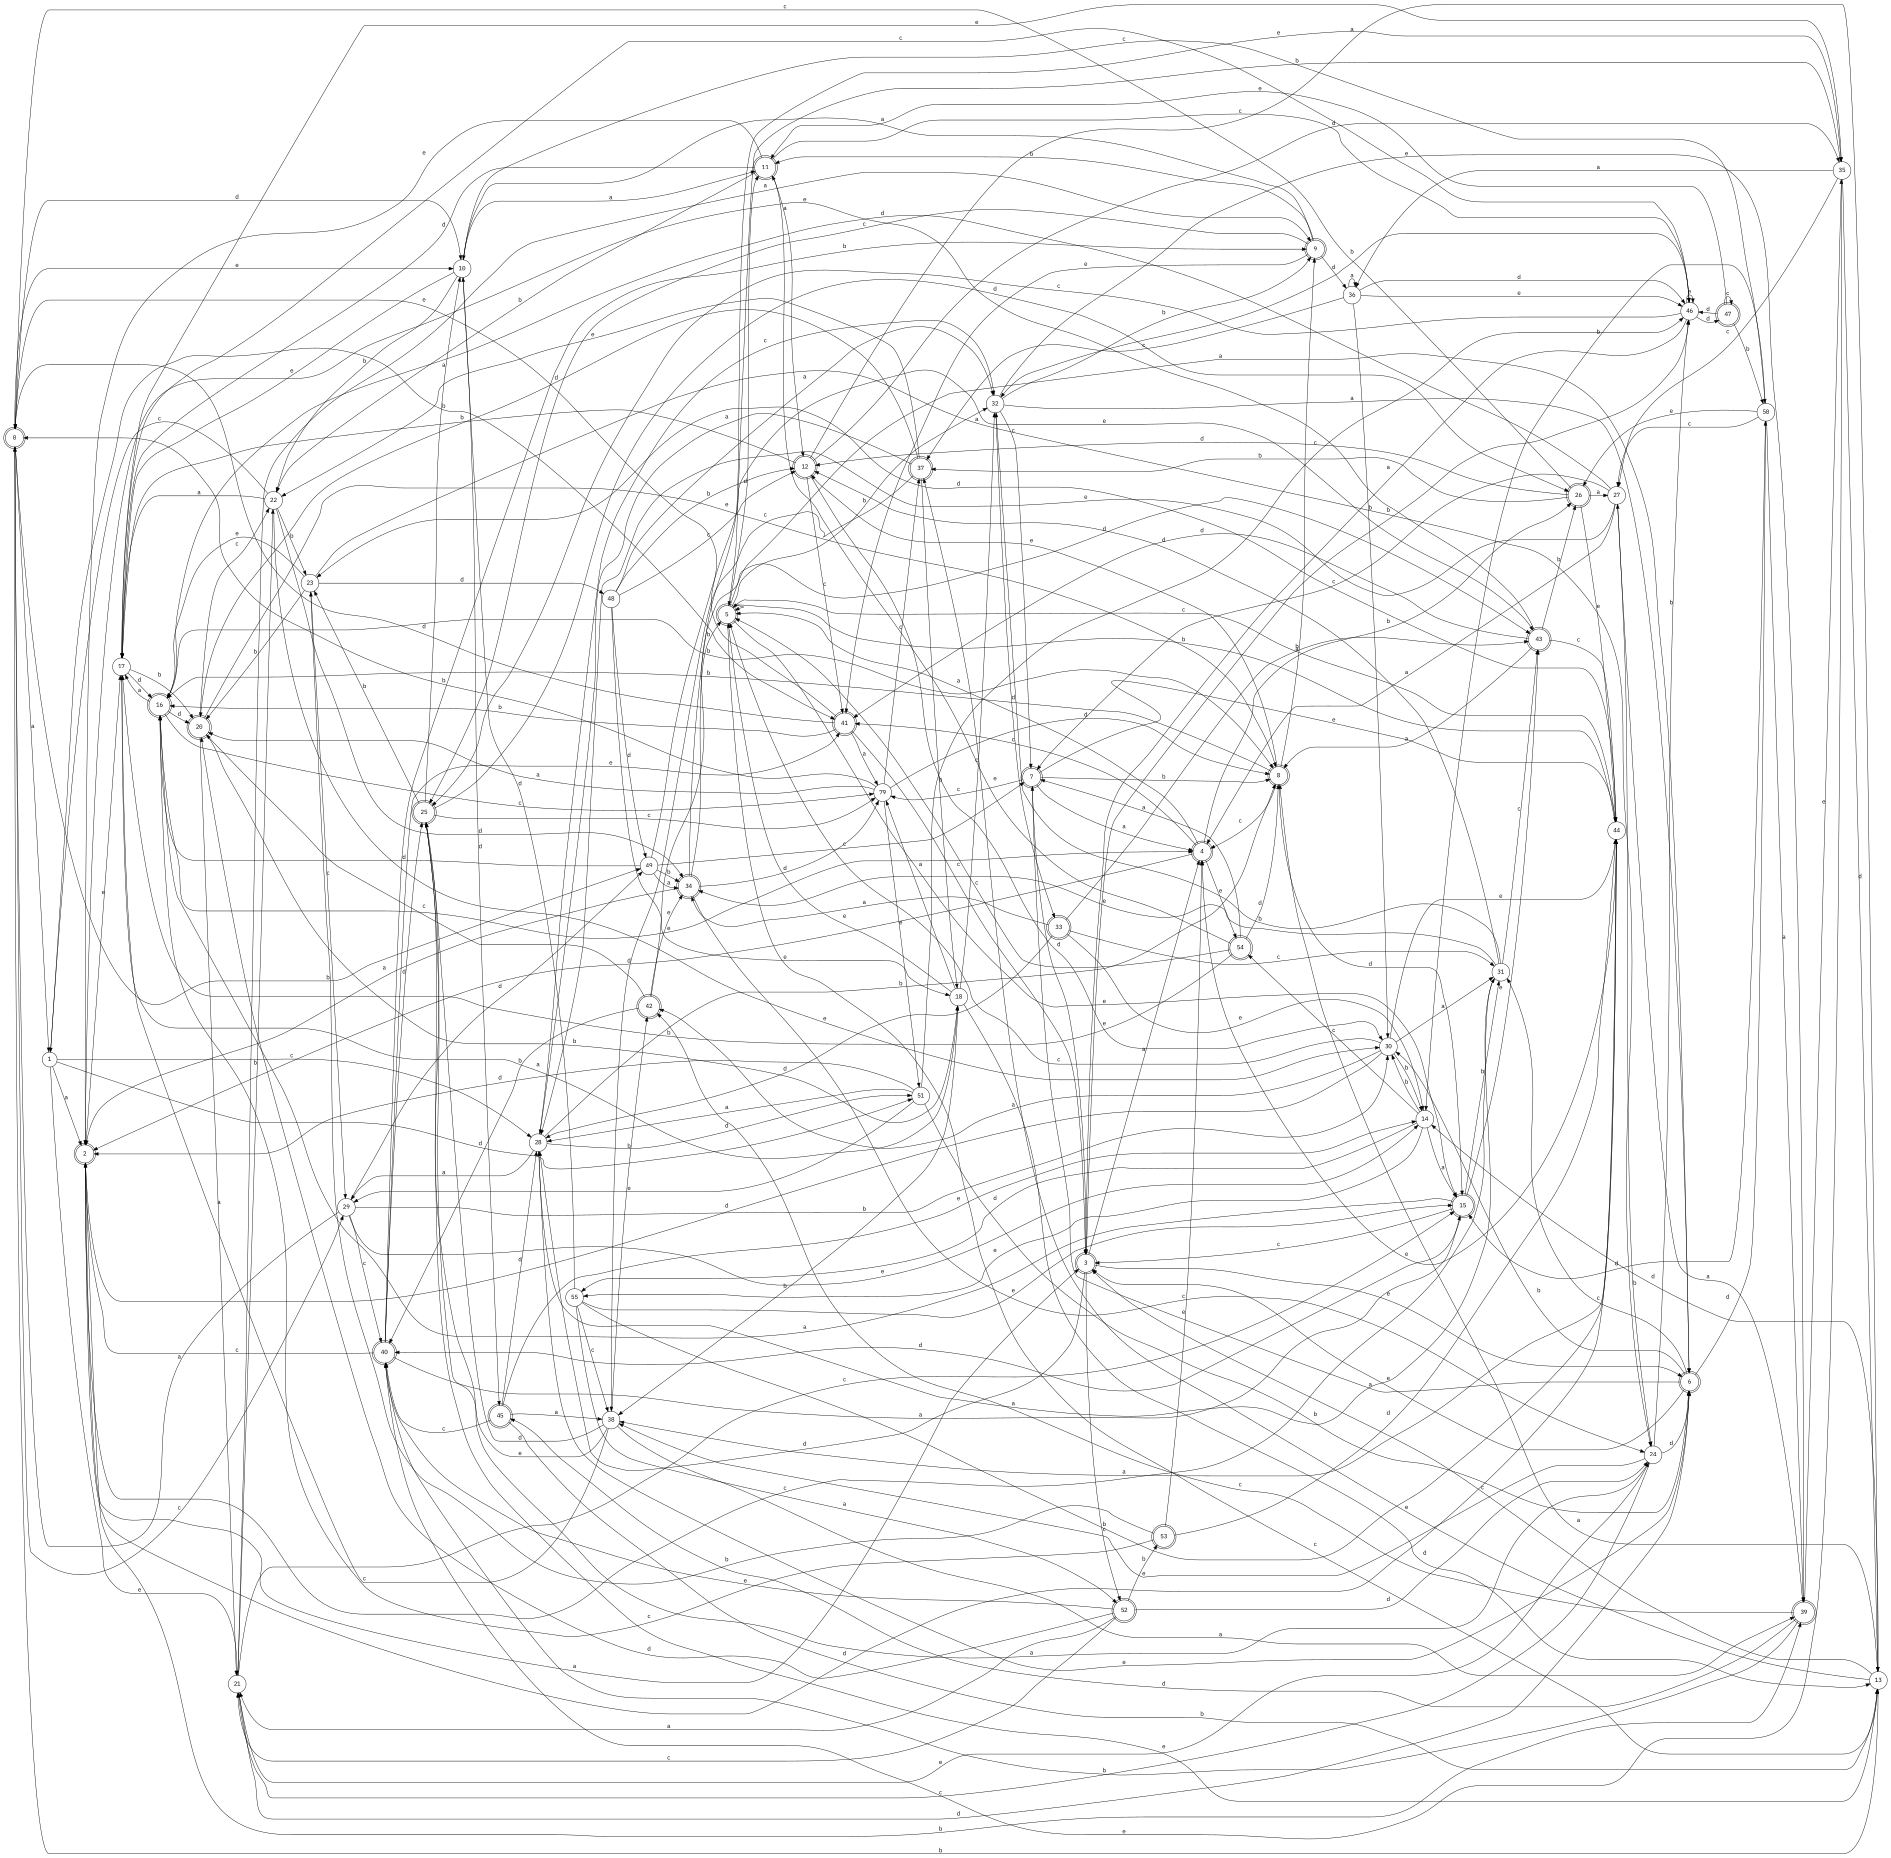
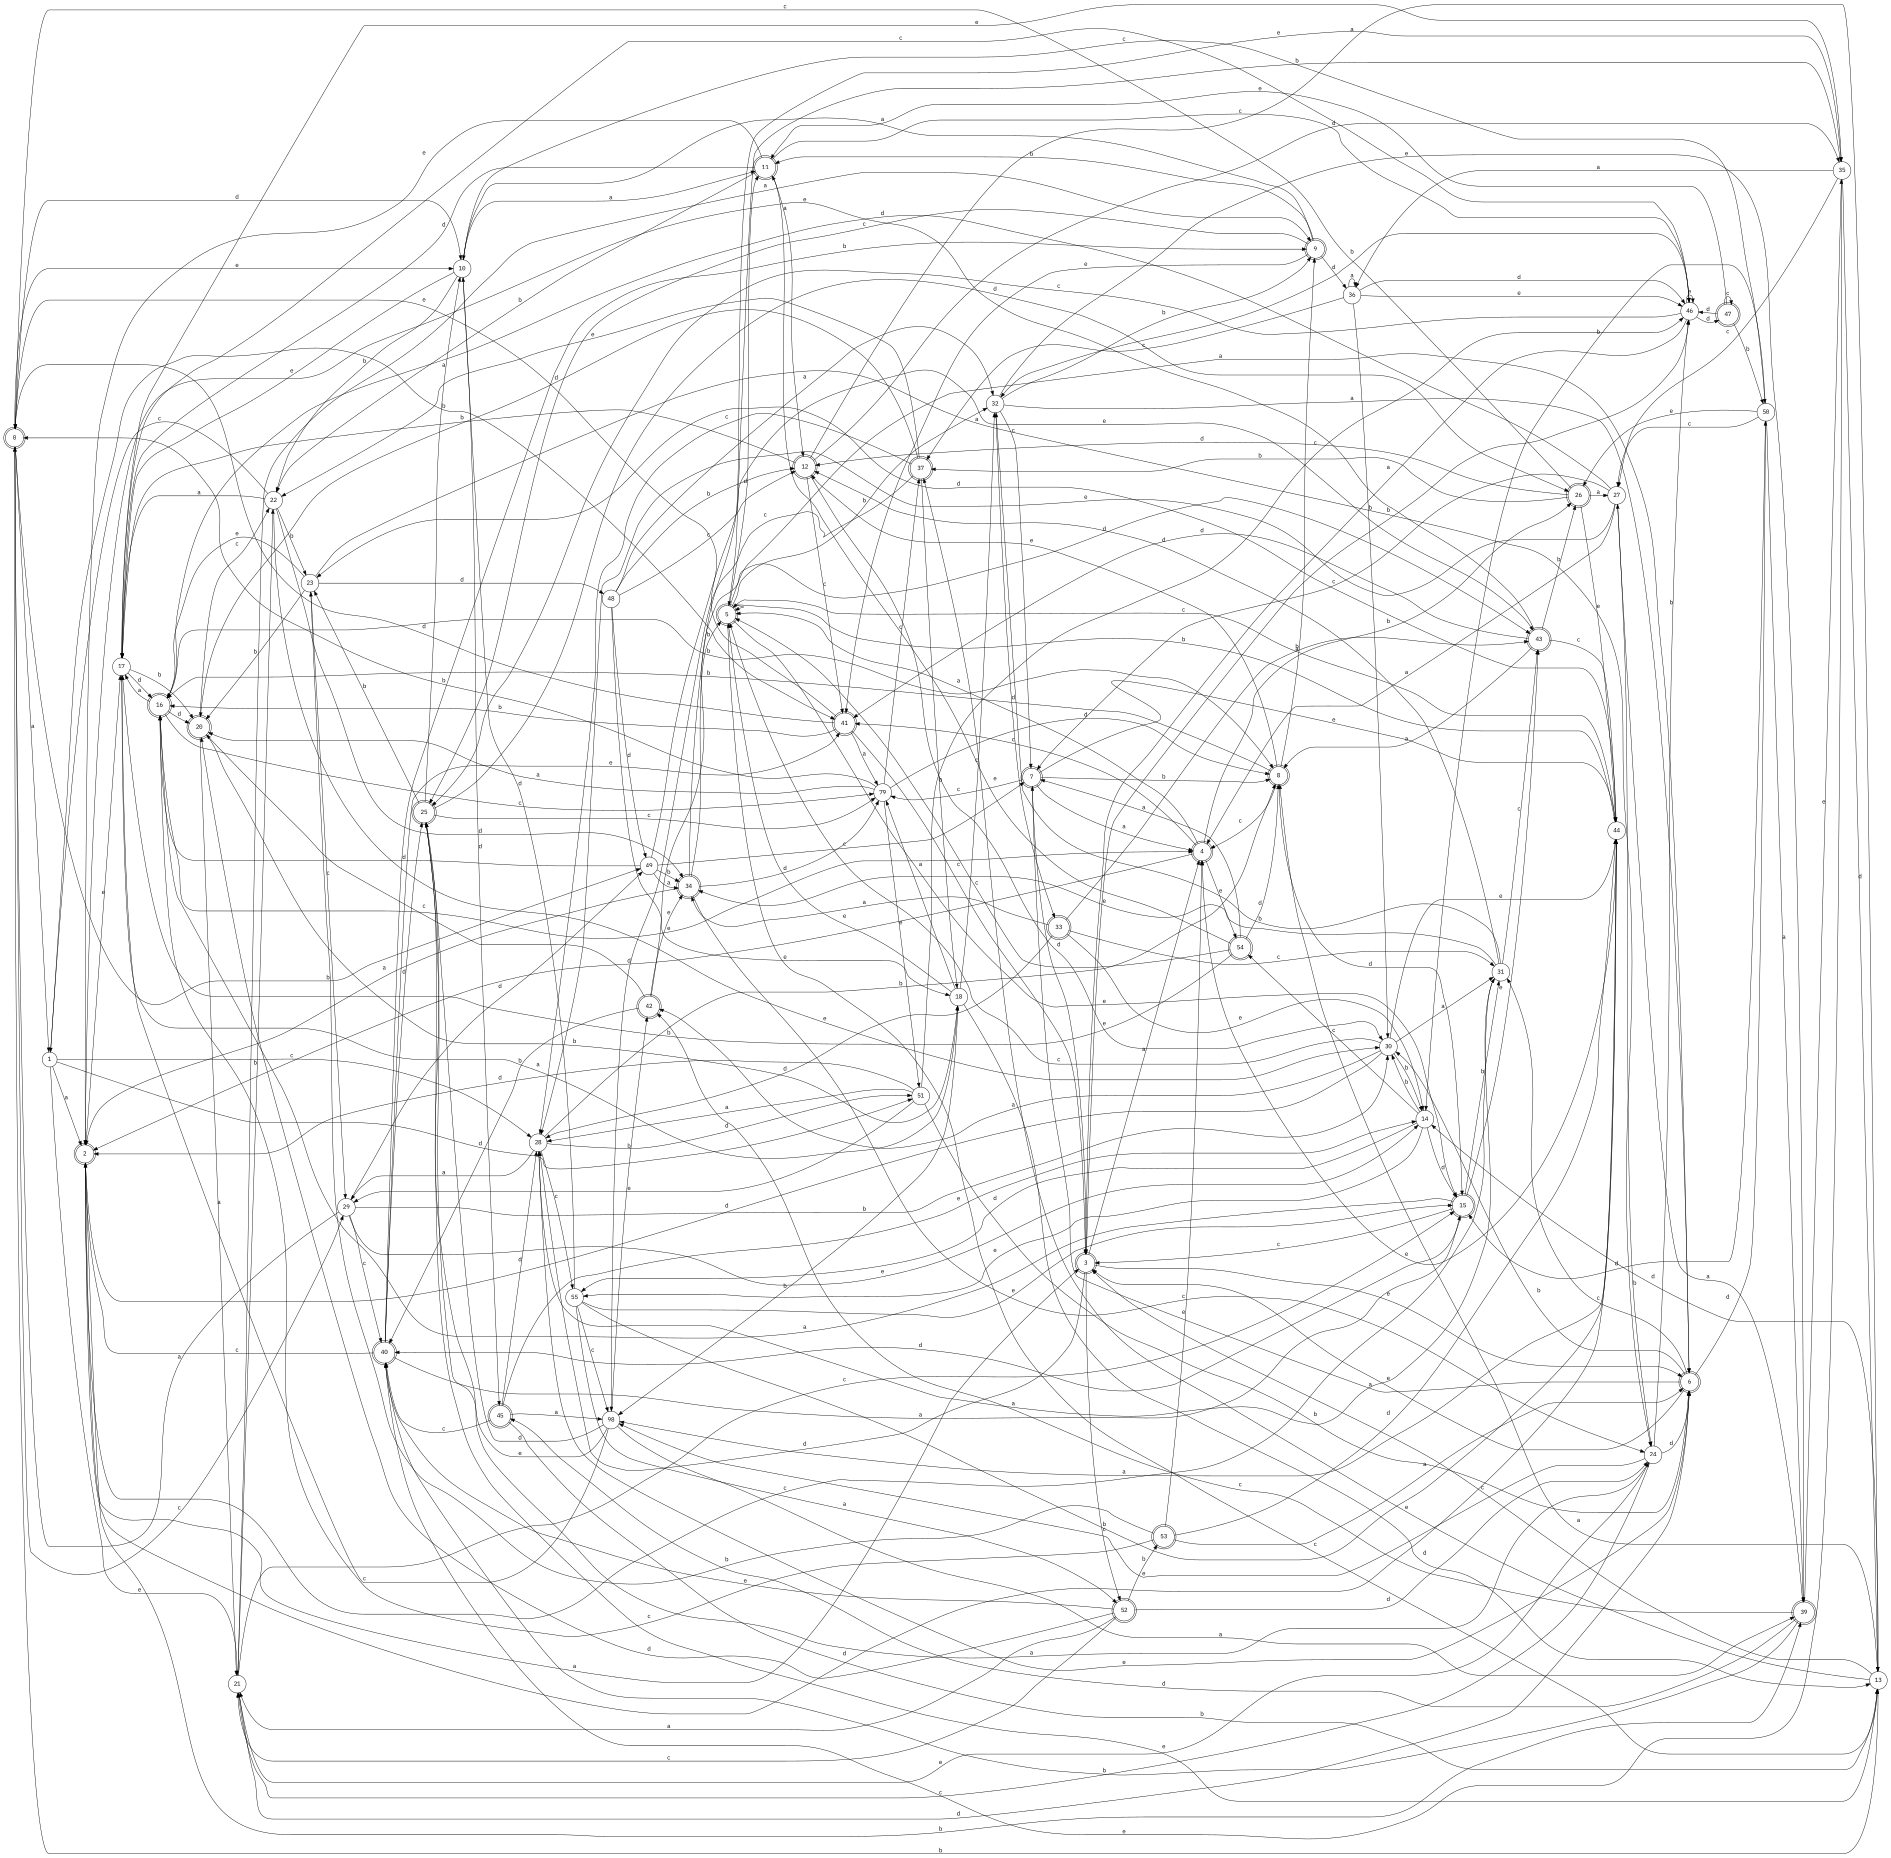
(727, 417) -> (727, 417)
(714, 507) -> none
(605, 547) -> (560, 1221)
(1443, 1168) -> (1443, 1168)
(611, 1420) -> (611, 1420)
none -> (1427, 1472)
